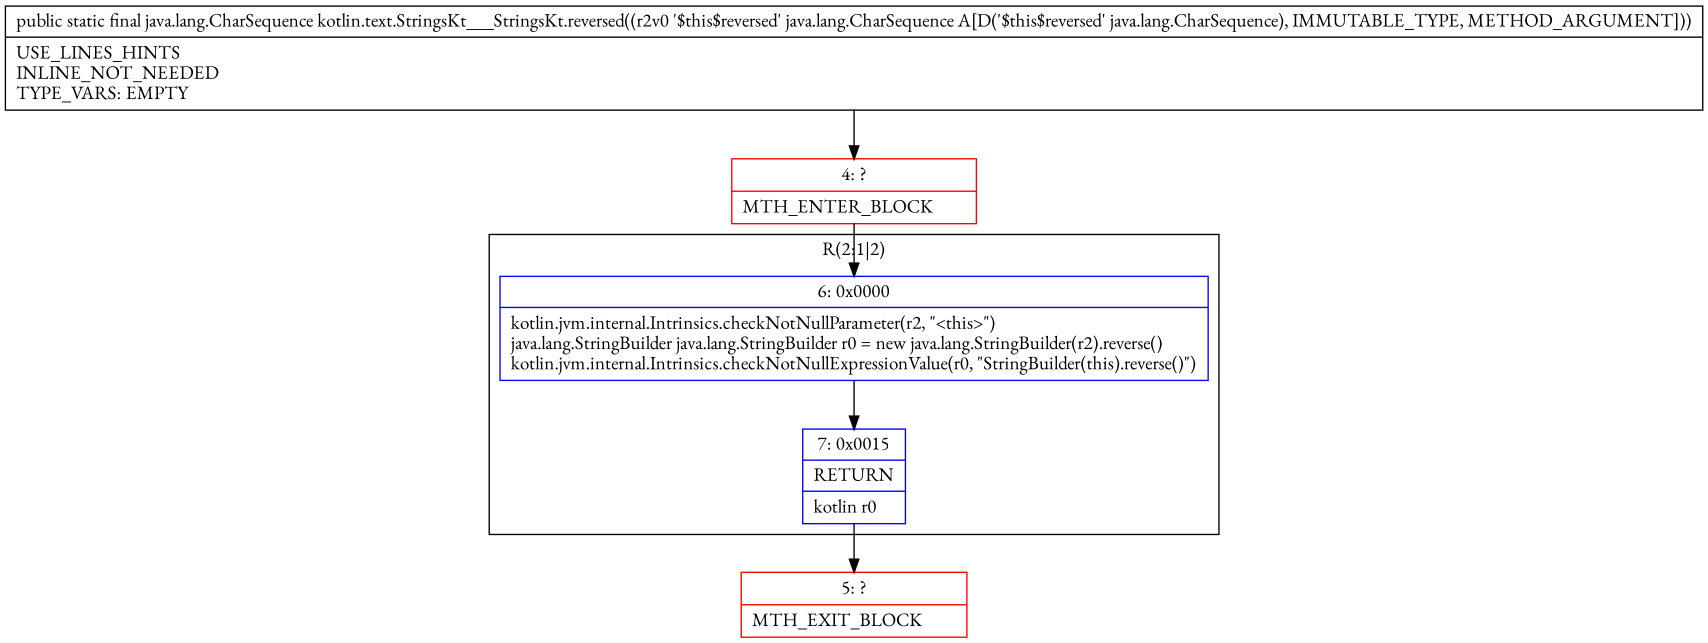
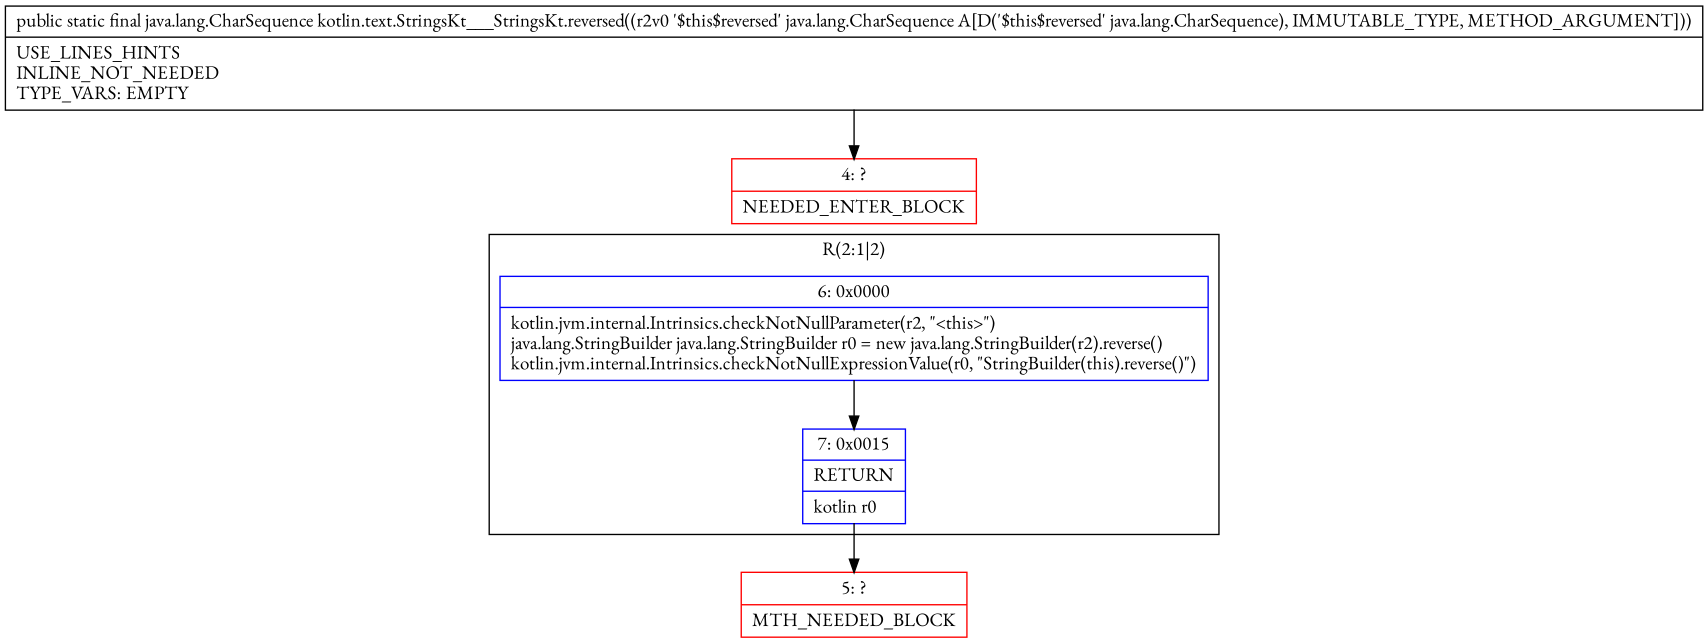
(839, 207) -> (854, 207)
(854, 243) -> none
(838, 620) -> (854, 620)
